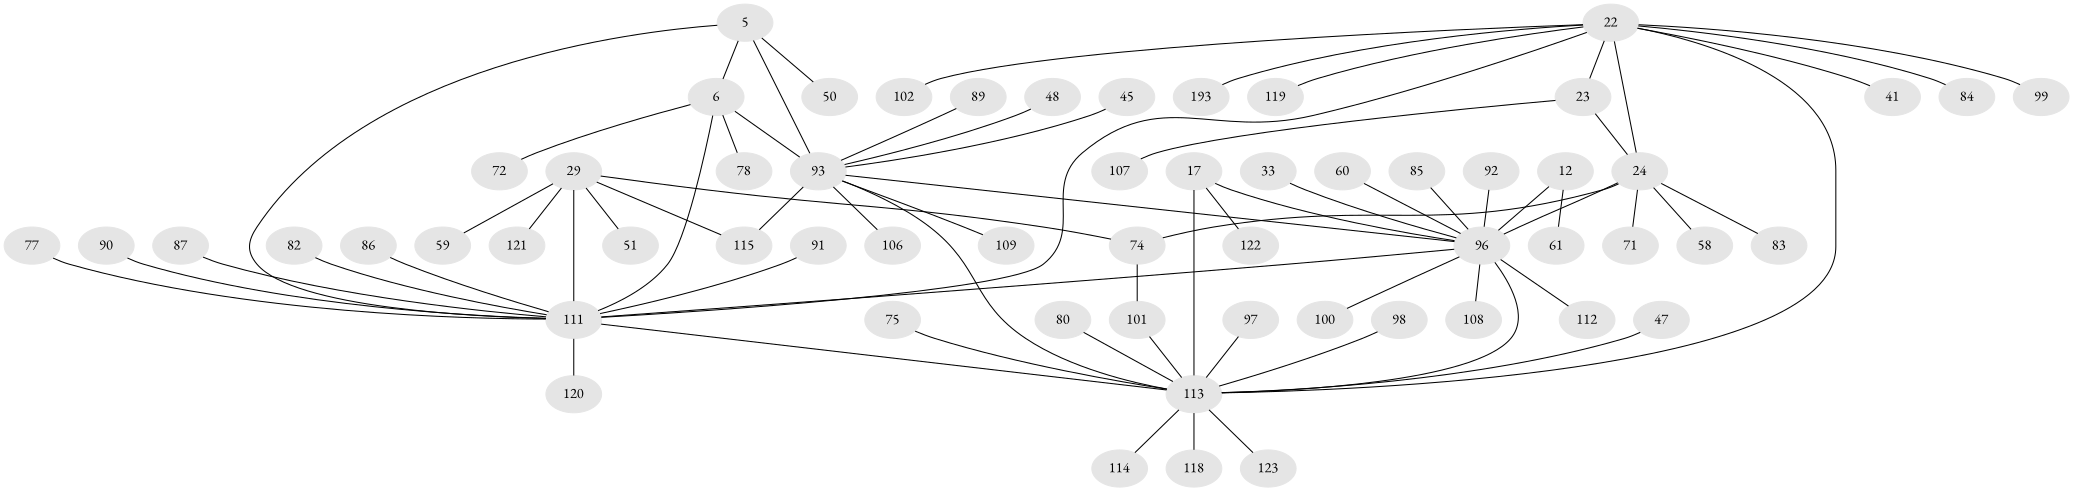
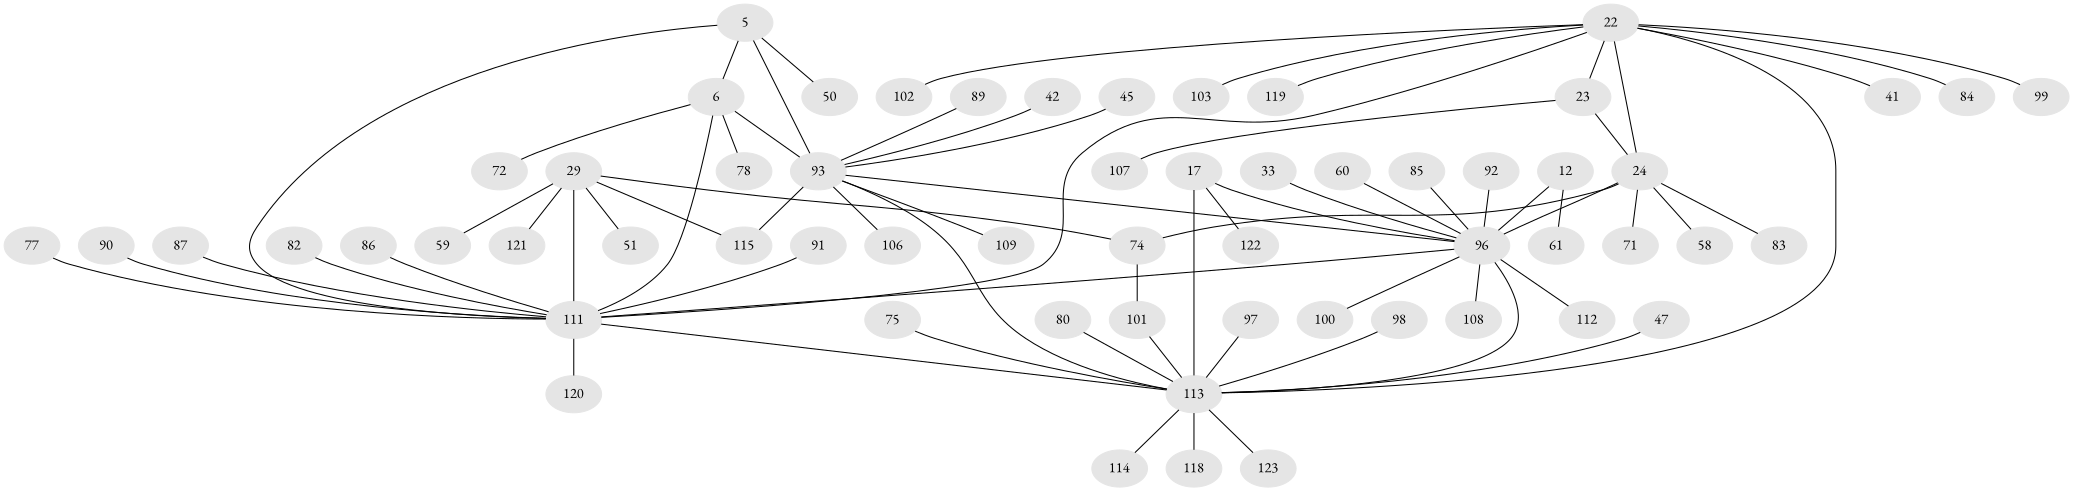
(1053, 97) -> (1053, 97)
(1201, 97) -> (1201, 97)
